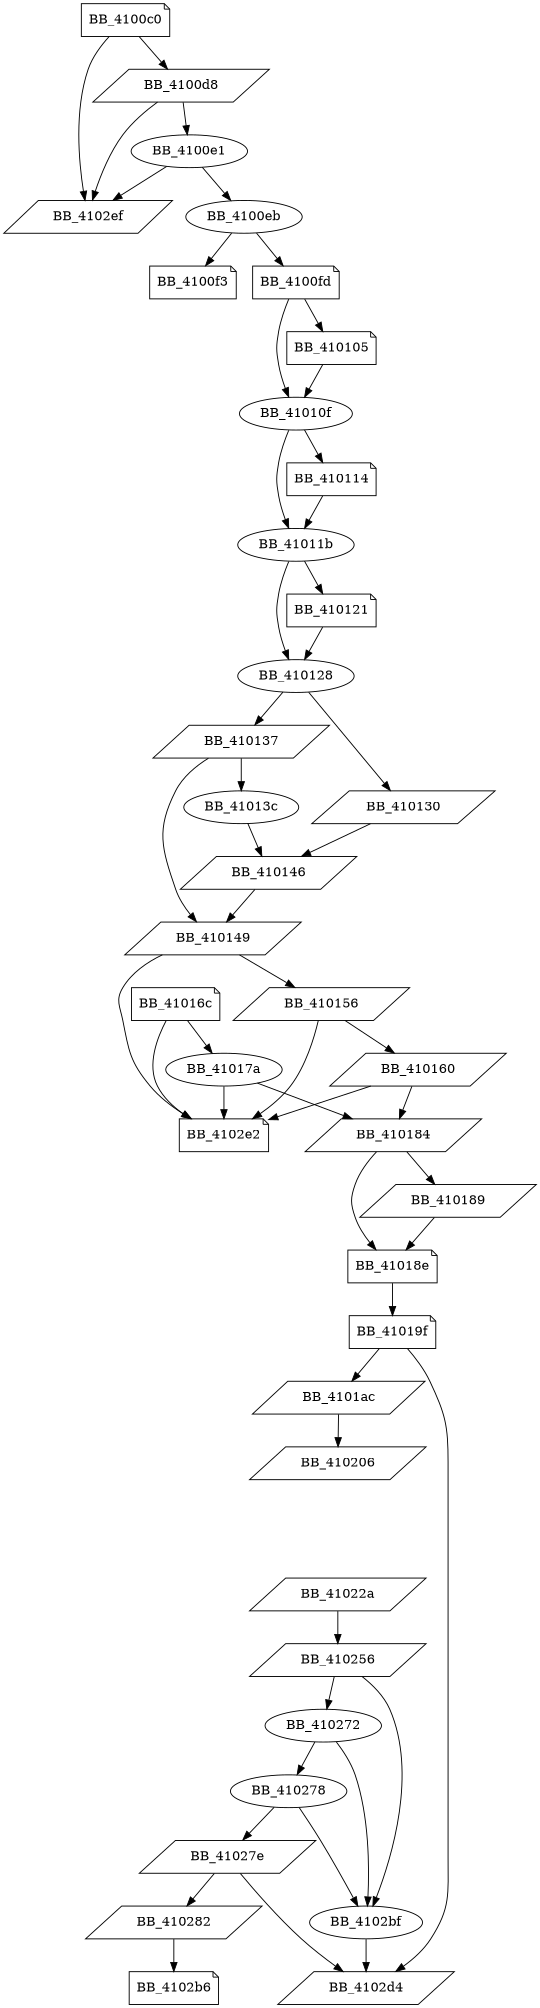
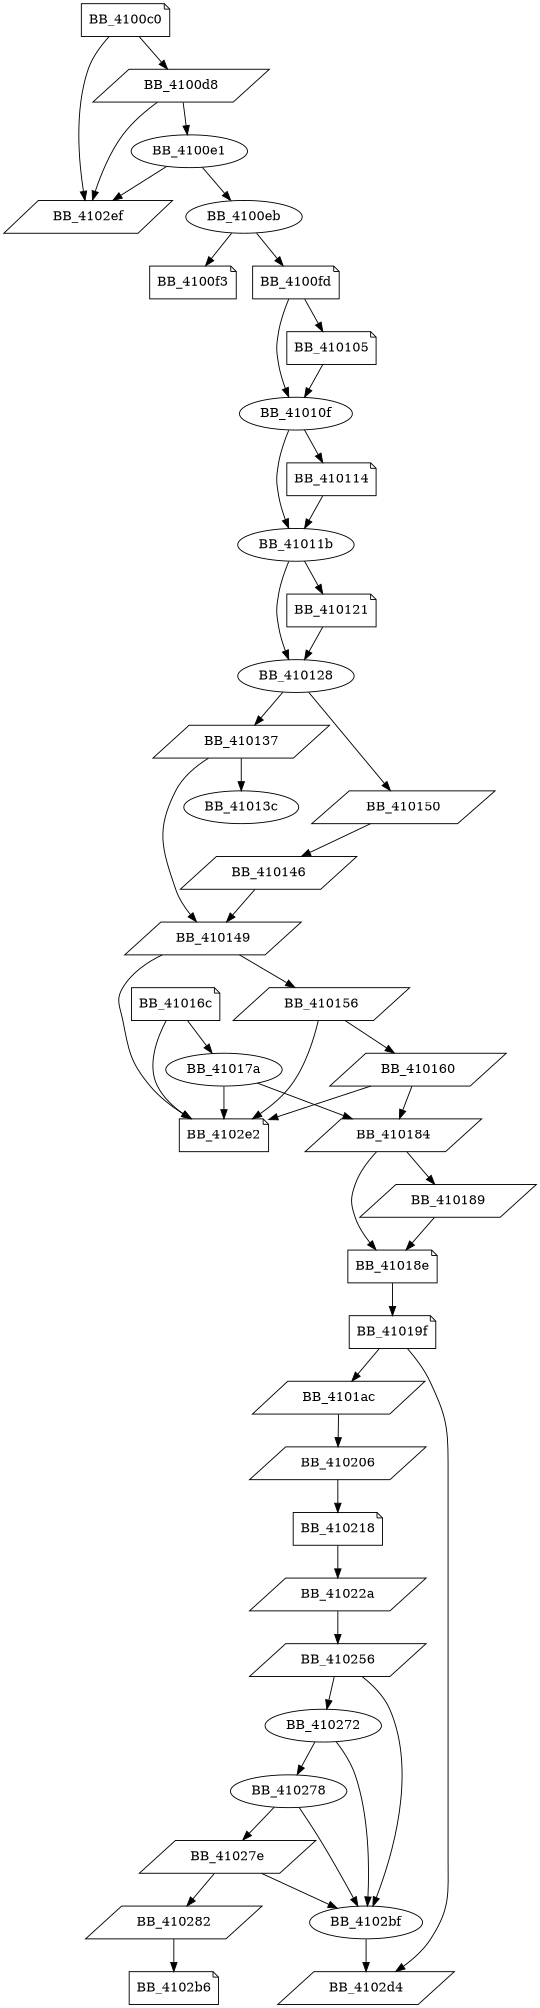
(403, 807) -> (403, 807)
(253, 836) -> none
none -> (338, 1529)
(285, 1923) -> (295, 1889)
